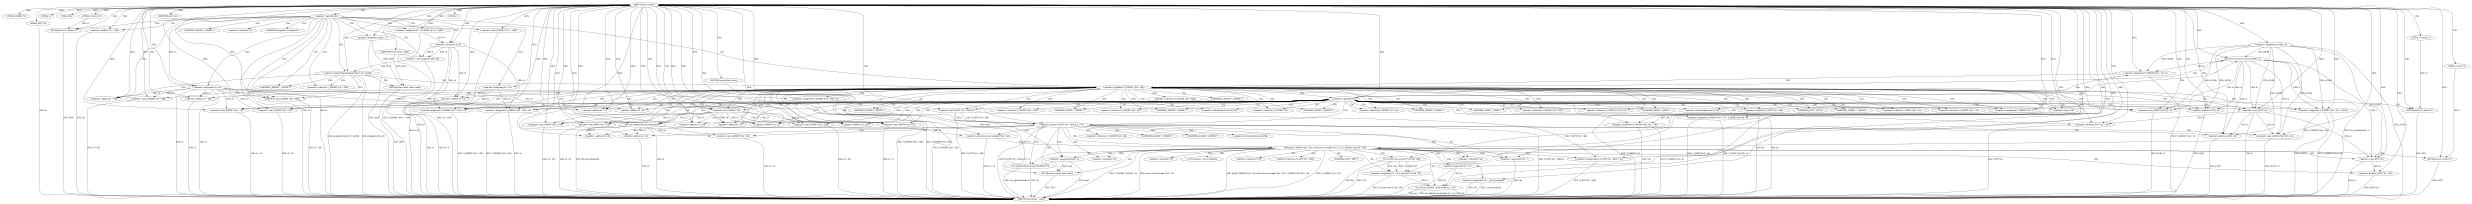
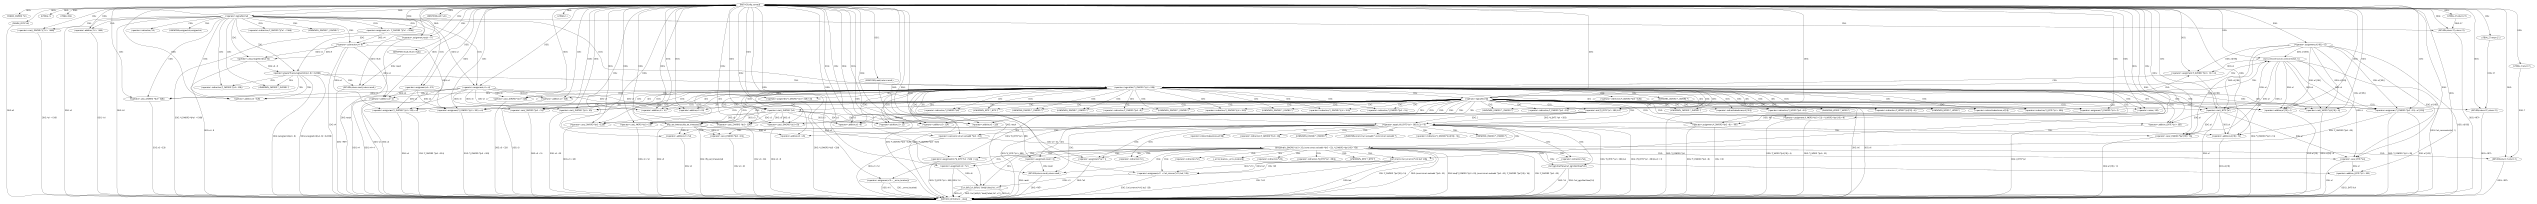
none -> (270, 31)
none -> (1370, 136)
none -> (1438, 136)
